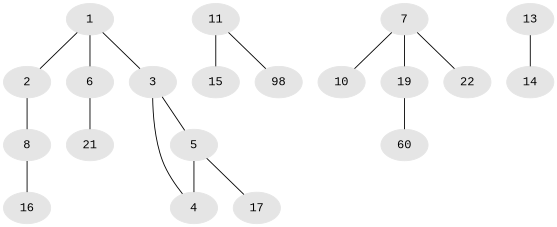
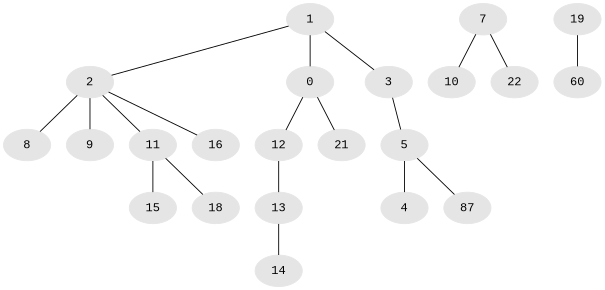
(404, 51) -> none
(90, 82) -> (310, 82)
(279, 82) -> (216, 208)
none -> (121, 113)
none -> (90, 145)
none -> (279, 145)
(159, 149) -> none
(27, 177) -> (153, 114)
(257, 208) -> (467, 208)
